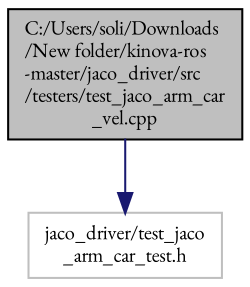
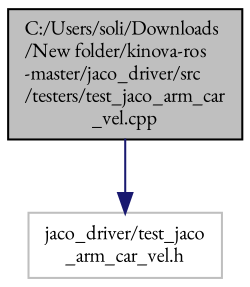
(125, 245) -> (125, 245)
